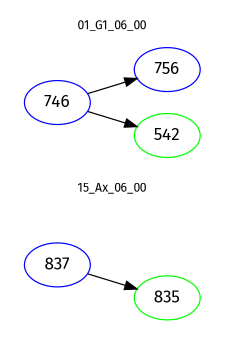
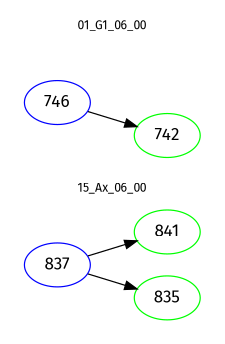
(167, 70) -> none
(167, 136) -> (167, 136)
none -> (167, 232)
